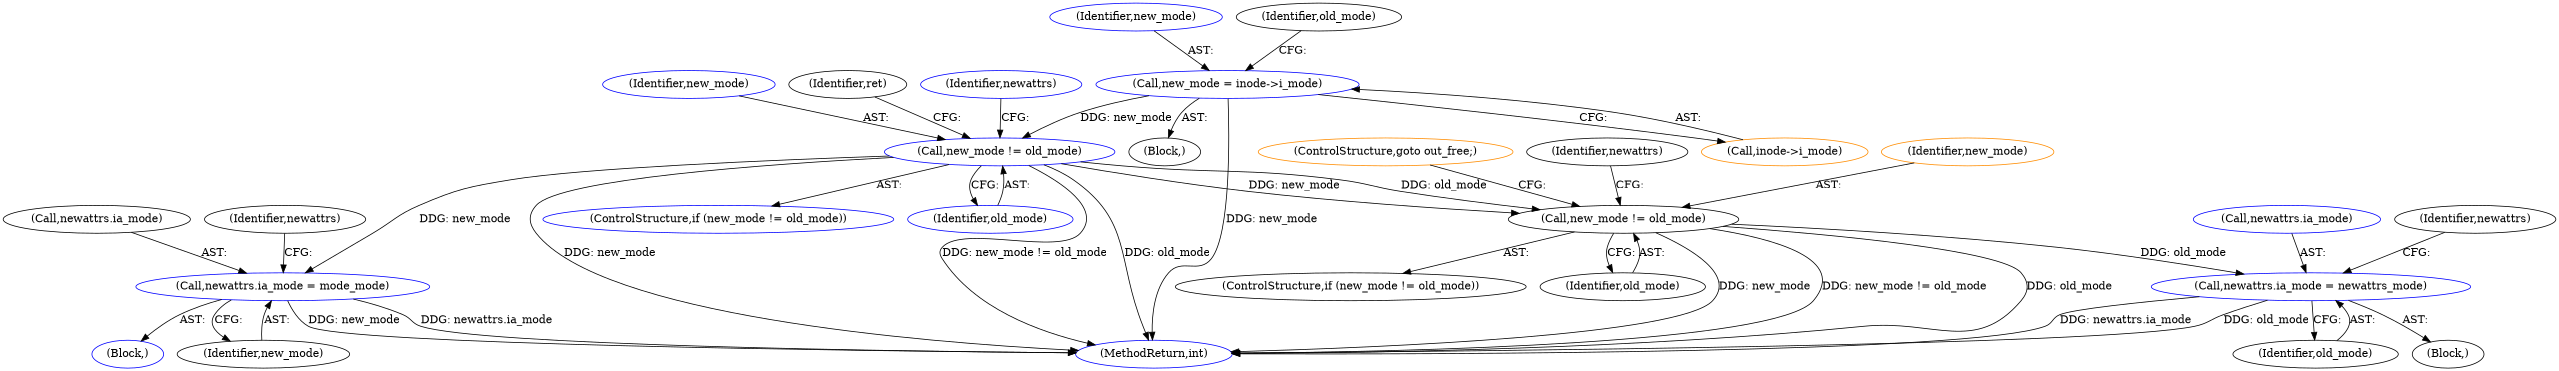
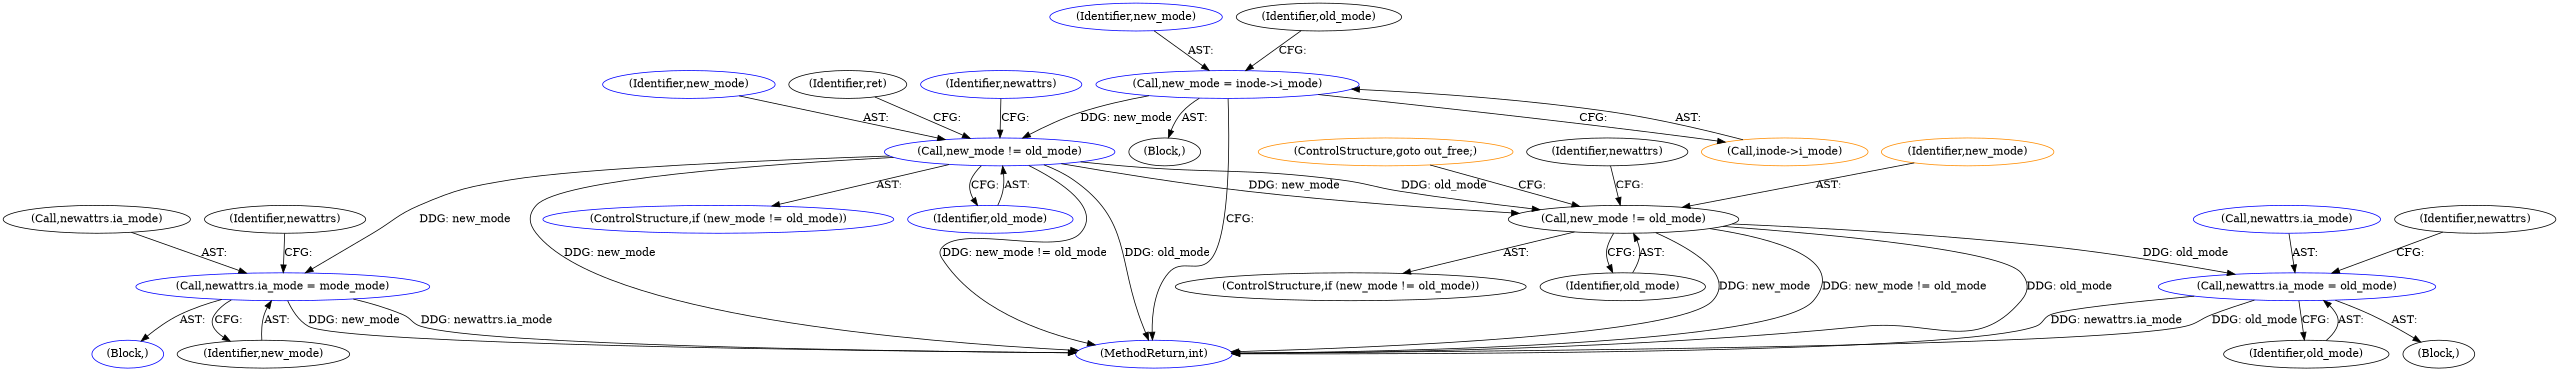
(1272, 219) -> (1242, 219)
(2311, 287) -> (2297, 287)
